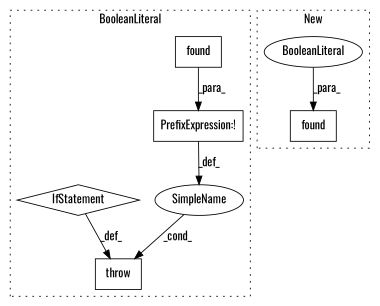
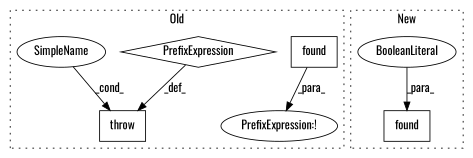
(130, 20) -> (177, 20)
(198, 126) -> (279, 126)
(199, 159) -> none
(78, 200) -> (198, 52)
